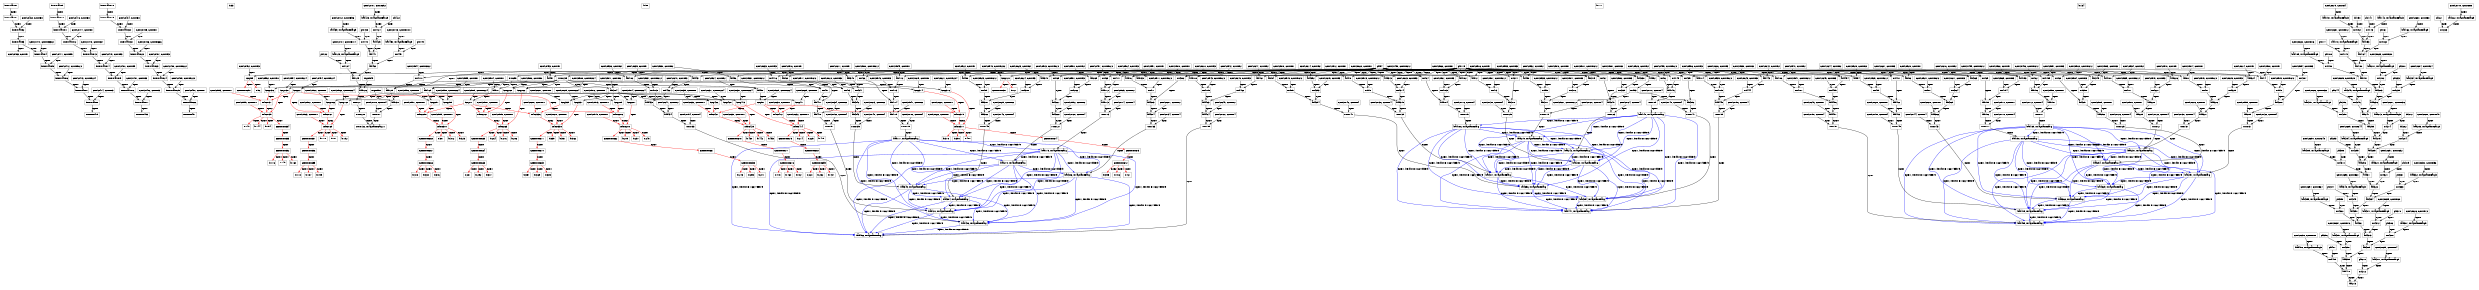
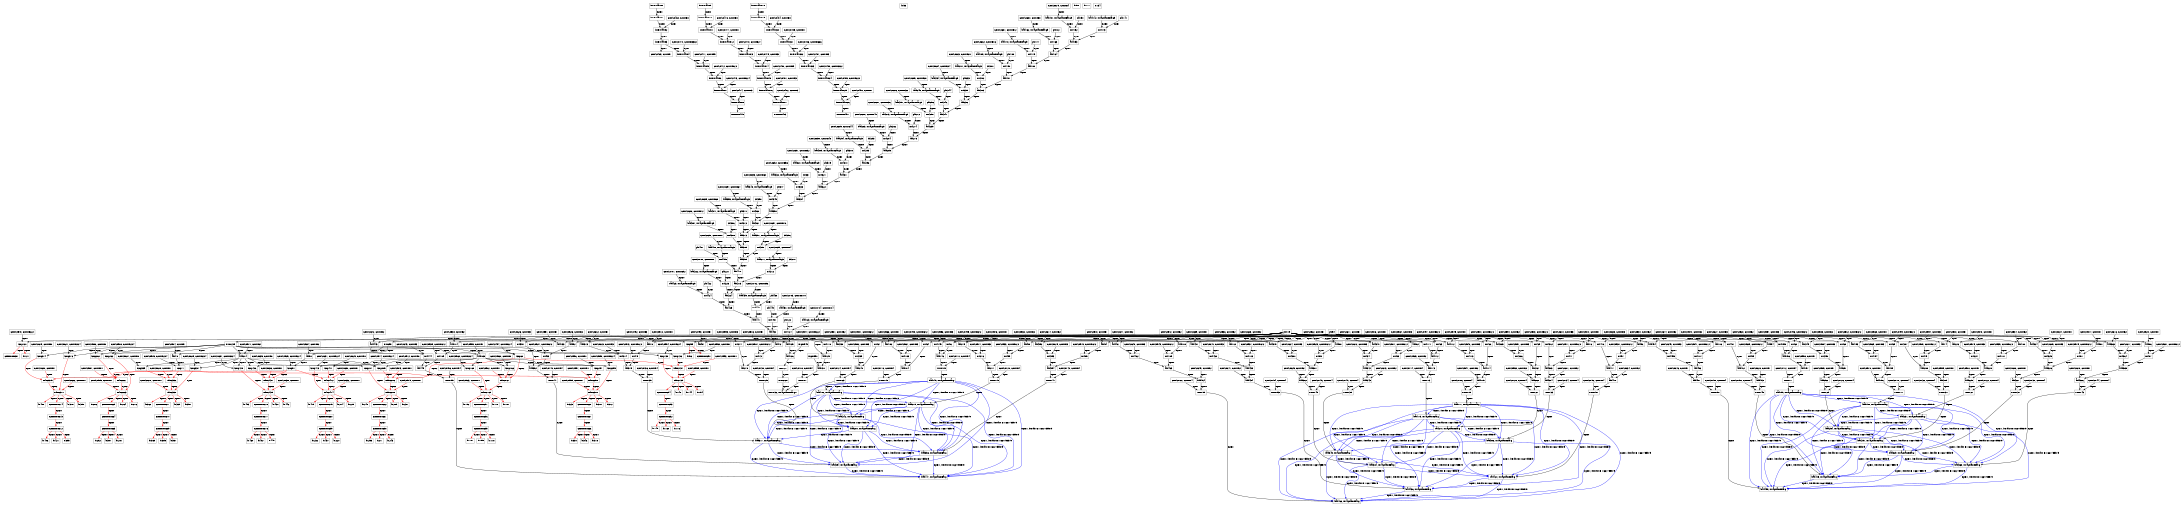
(1605, 99) -> (543, 350)
(2164, 139) -> (1973, 431)
(1114, 169) -> (68, 435)
none -> (729, 296)
